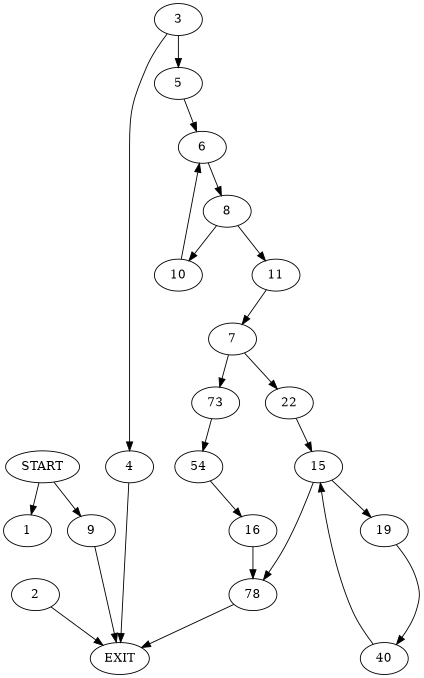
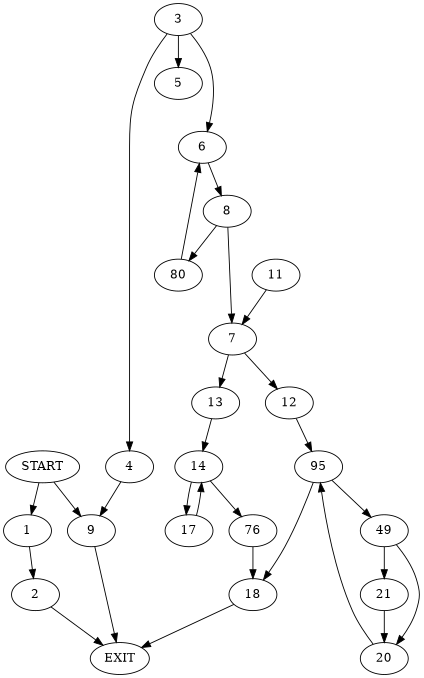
(189, 111) -> (212, 76)
(249, 240) -> (230, 271)
(178, 275) -> (178, 275)
(216, 403) -> (216, 403)
(289, 403) -> (289, 403)
(199, 467) -> (199, 467)
(319, 467) -> (319, 467)
none -> (189, 531)
(253, 531) -> (253, 531)
(384, 531) -> (384, 531)
none -> (31, 558)
(125, 558) -> (113, 495)
(253, 595) -> (253, 595)
none -> (384, 595)
(384, 659) -> (384, 659)
